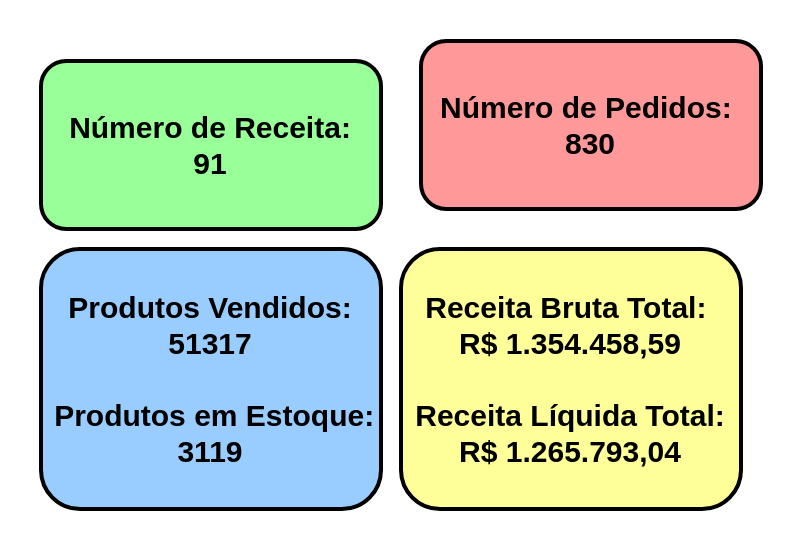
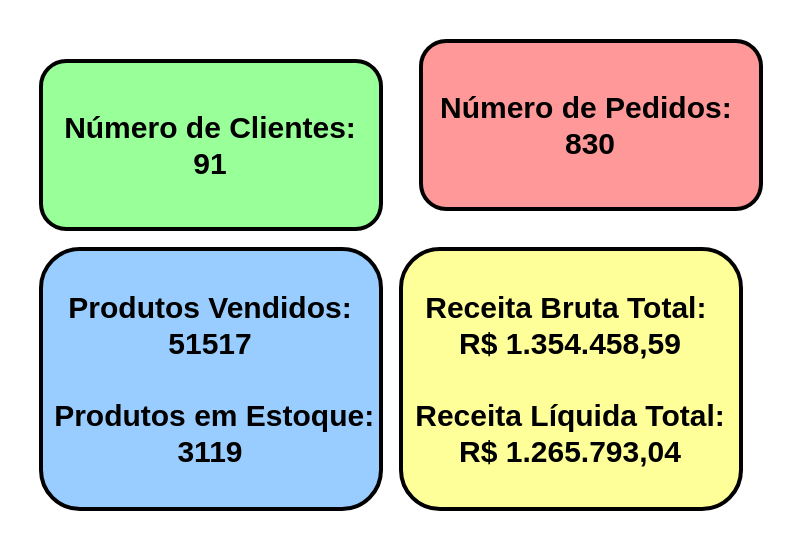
(211, 145) -> (211, 145)
(211, 379) -> (211, 379)
